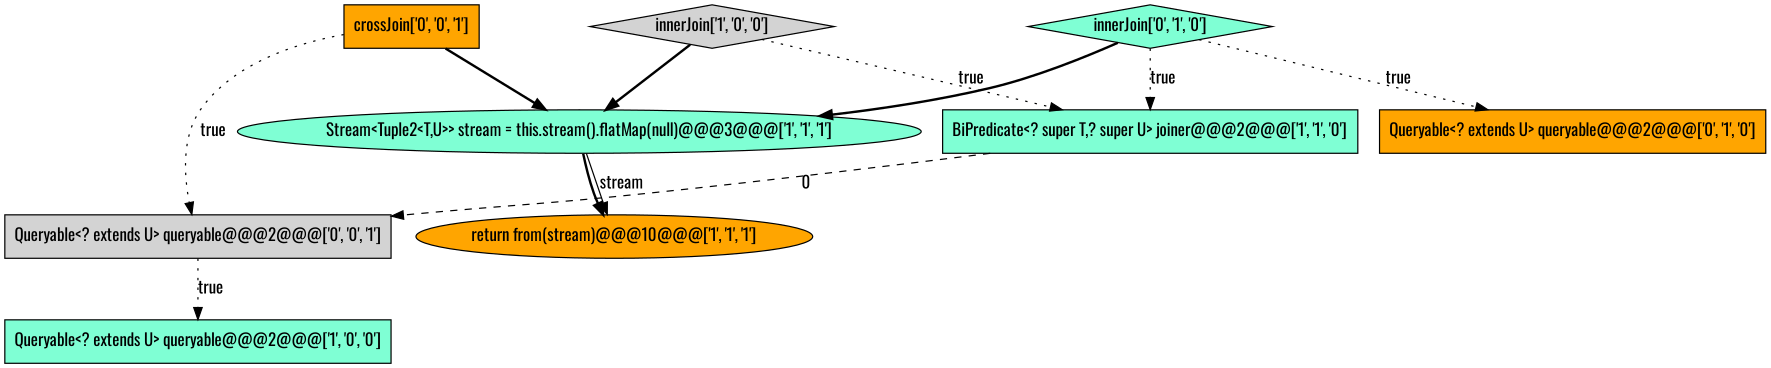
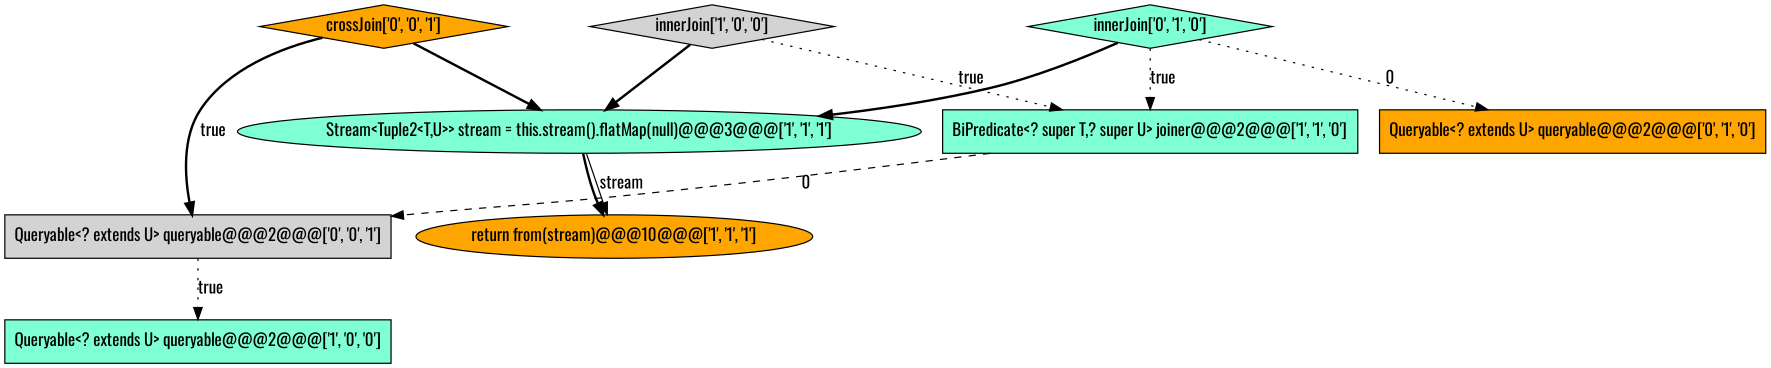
(412, 27) -> (384, 27)
(1399, 79) -> (1390, 79)
(224, 84) -> (216, 91)
